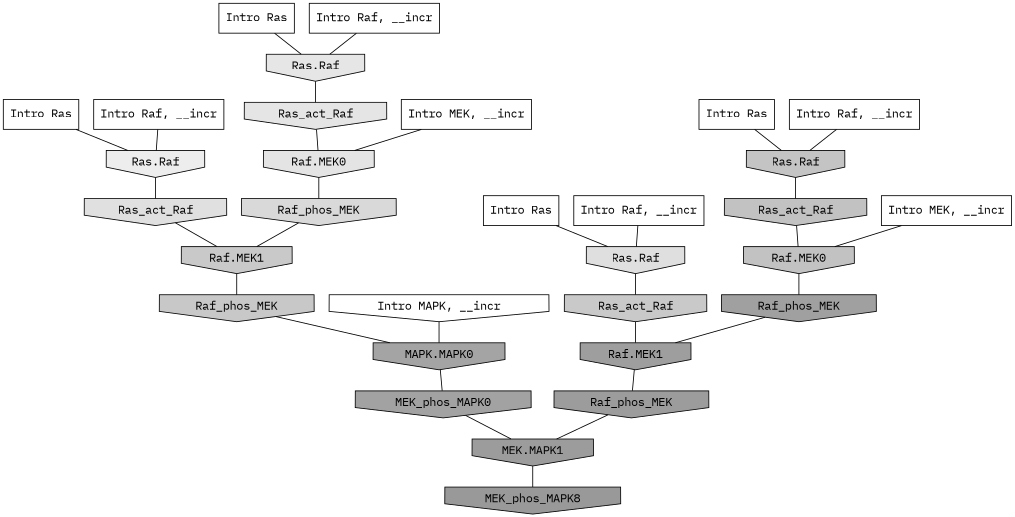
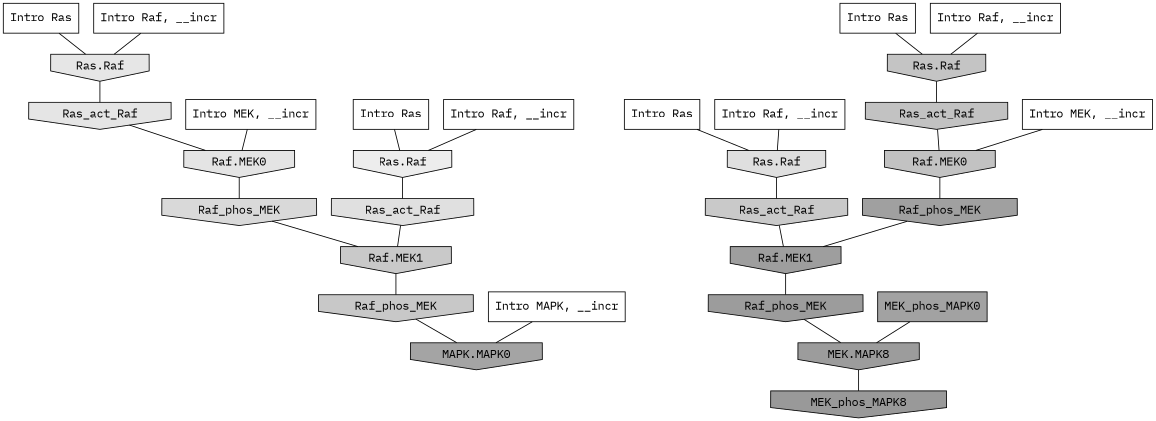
(439, 307) -> (557, 307)
(441, 380) -> none
(443, 403) -> (932, 307)
(533, 451) -> (859, 355)
